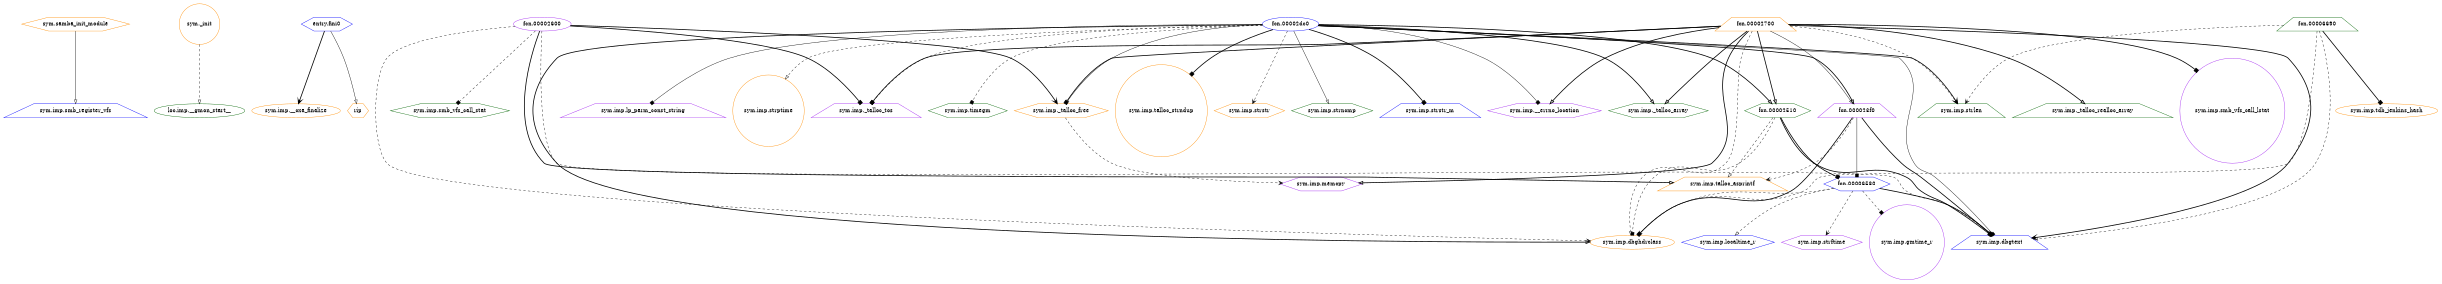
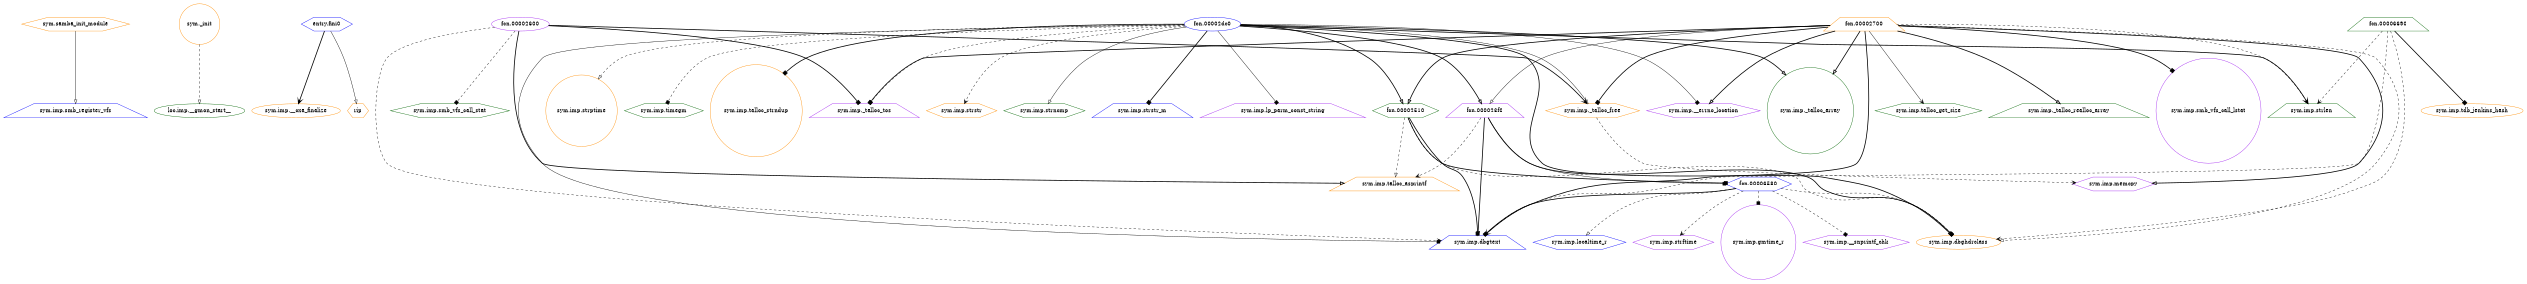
(1658, 111) -> (1810, 111)
none -> (1928, 111)
(864, 214) -> none
none -> (1856, 242)
